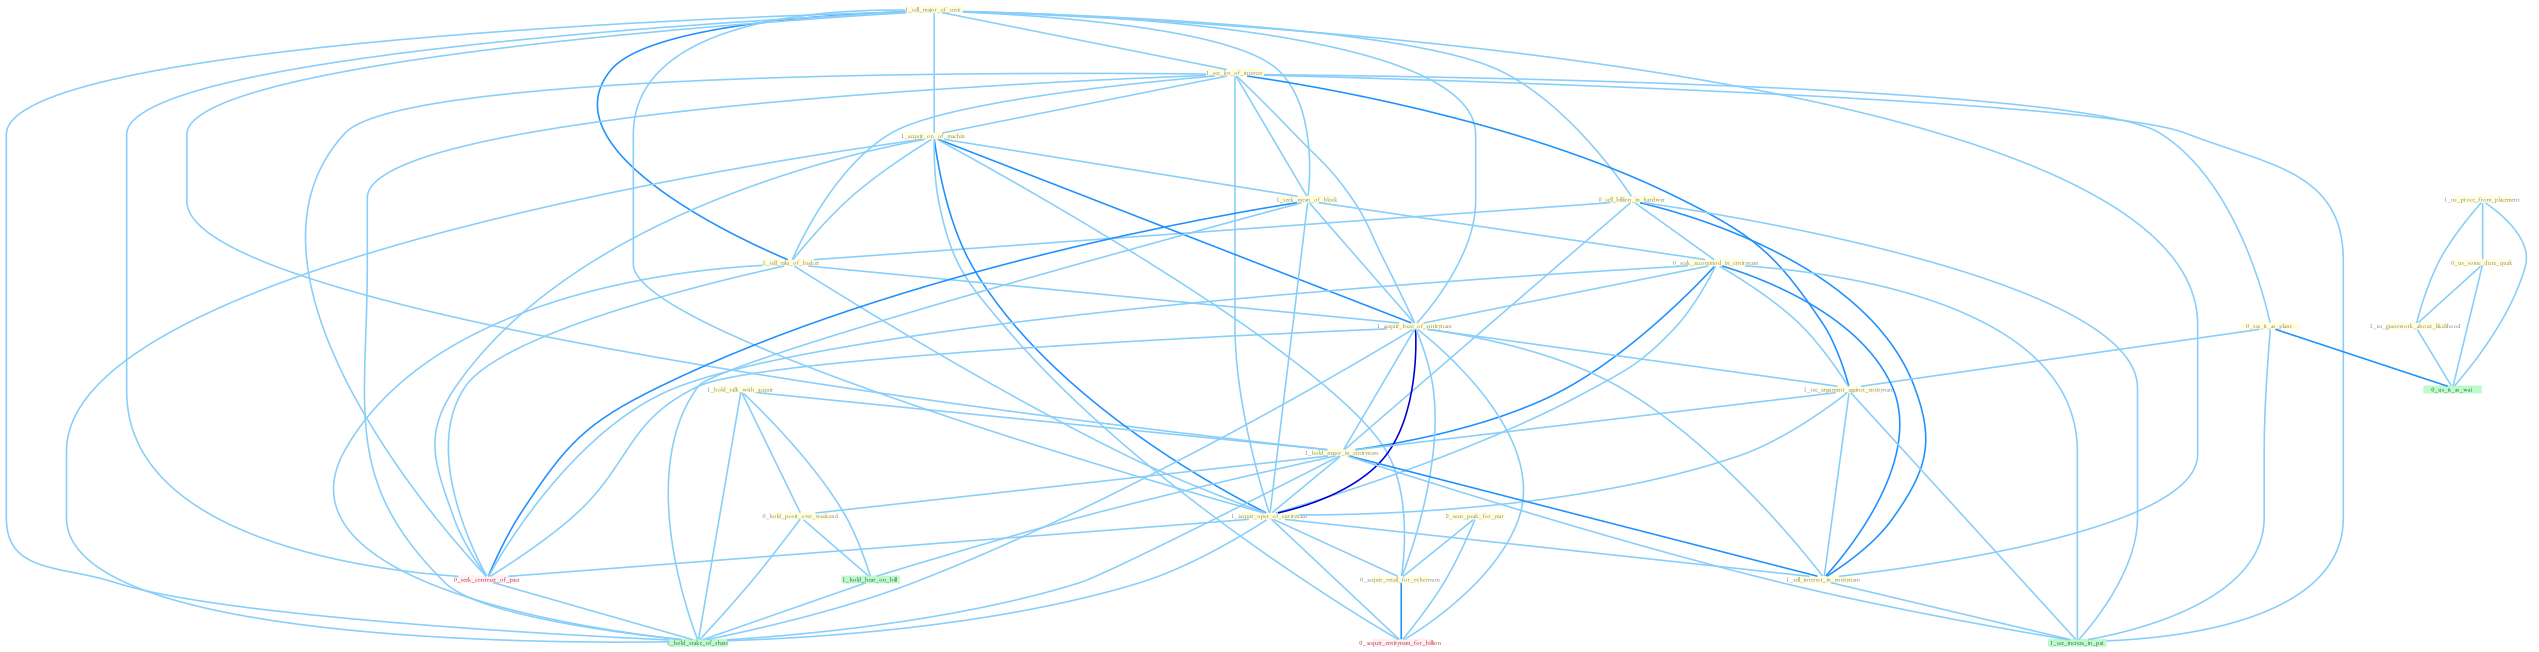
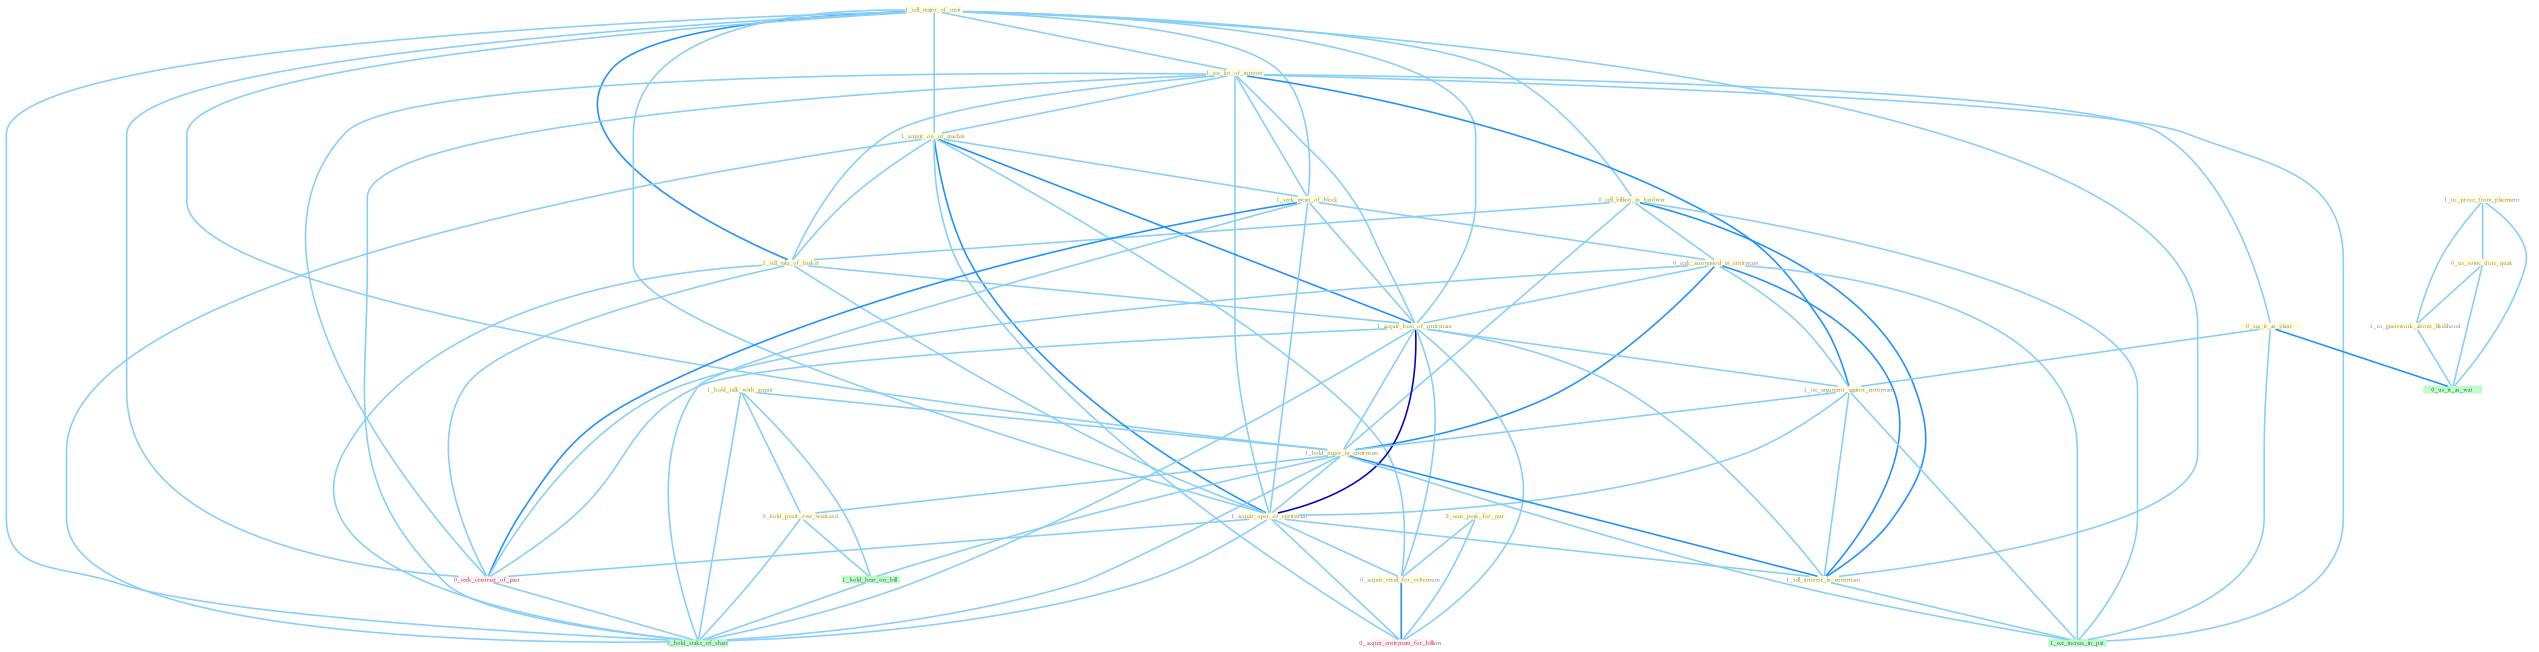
(577, 272) -> none
(1543, 414) -> none
